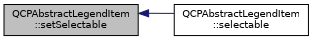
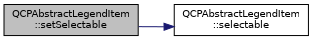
(161, 13) -> (151, 27)
